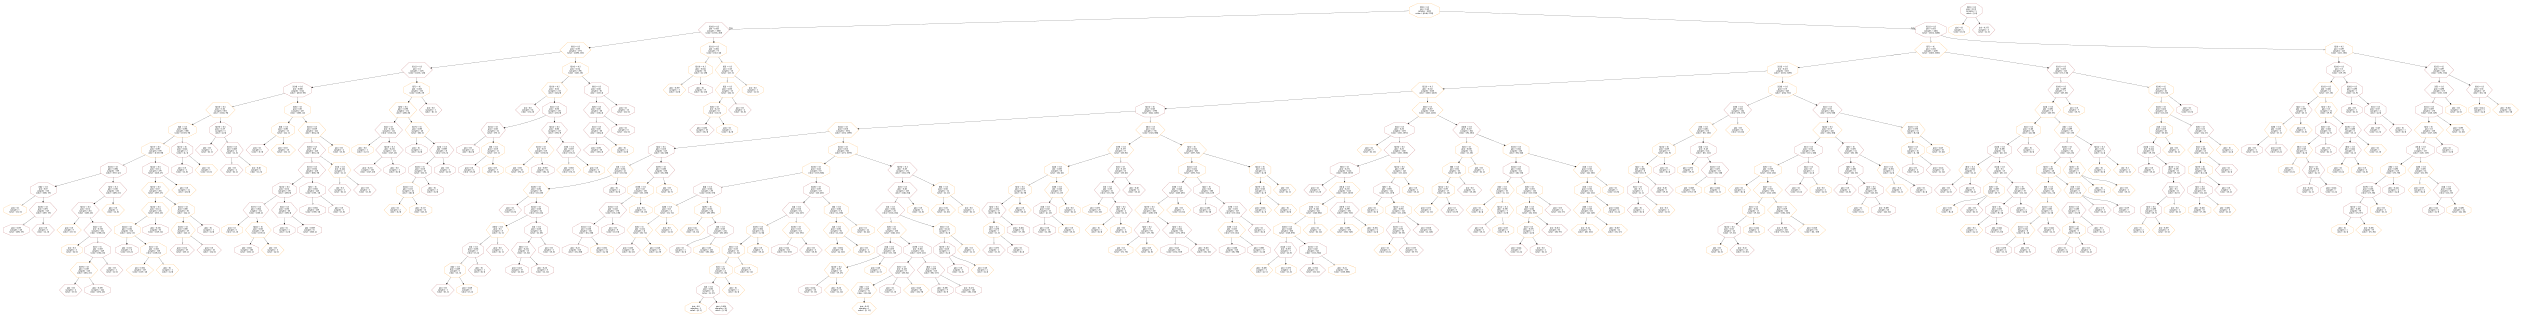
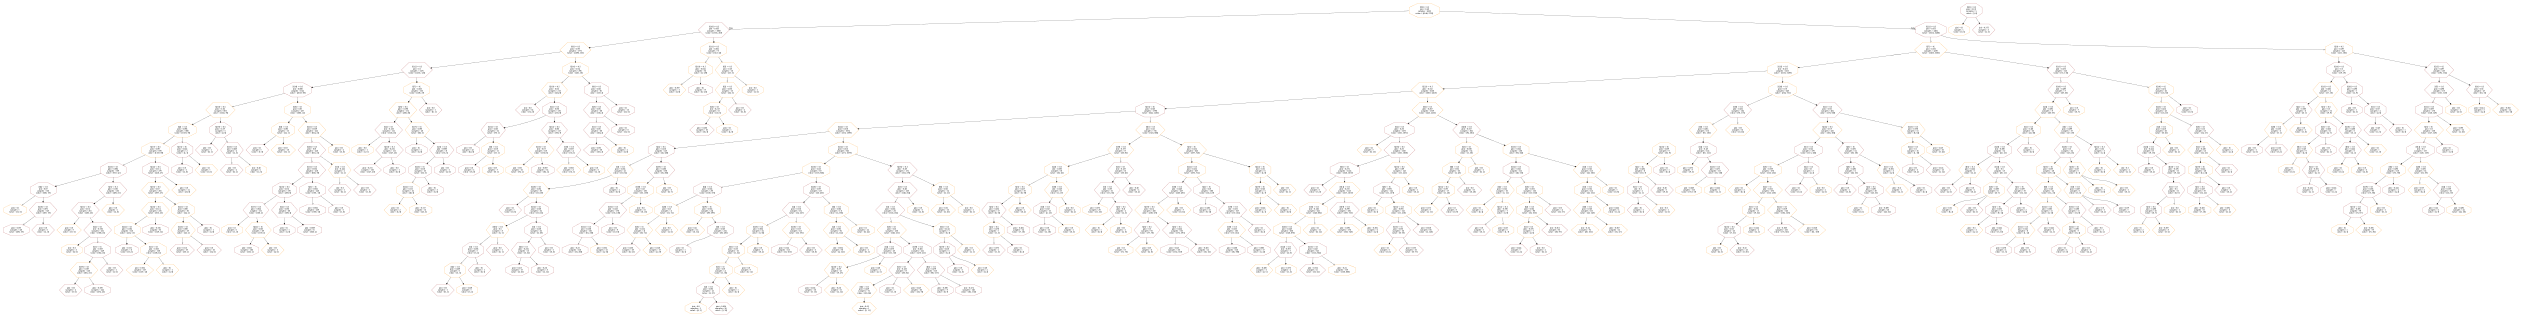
(1684, 140) -> none
none -> (2061, 200)
(707, 250) -> none
